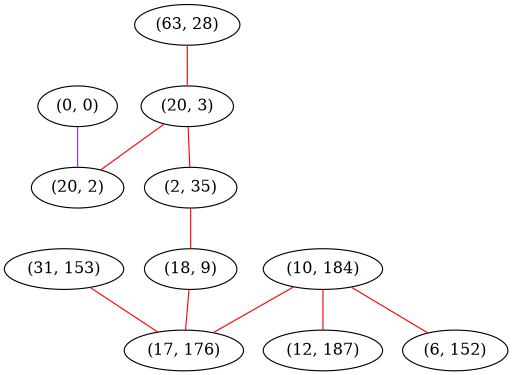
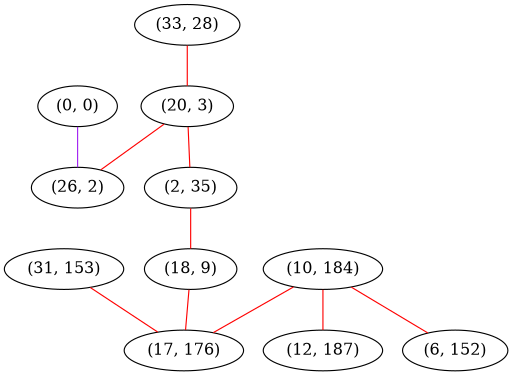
(187, 25) -> (187, 25)
(78, 188) -> (78, 188)
